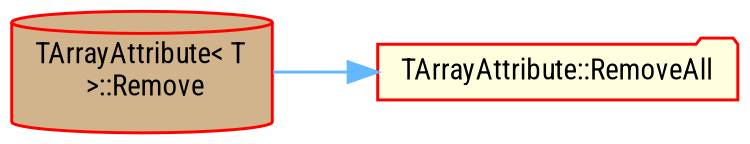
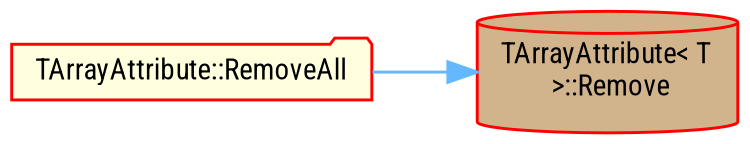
(310, 72) -> (410, 72)
